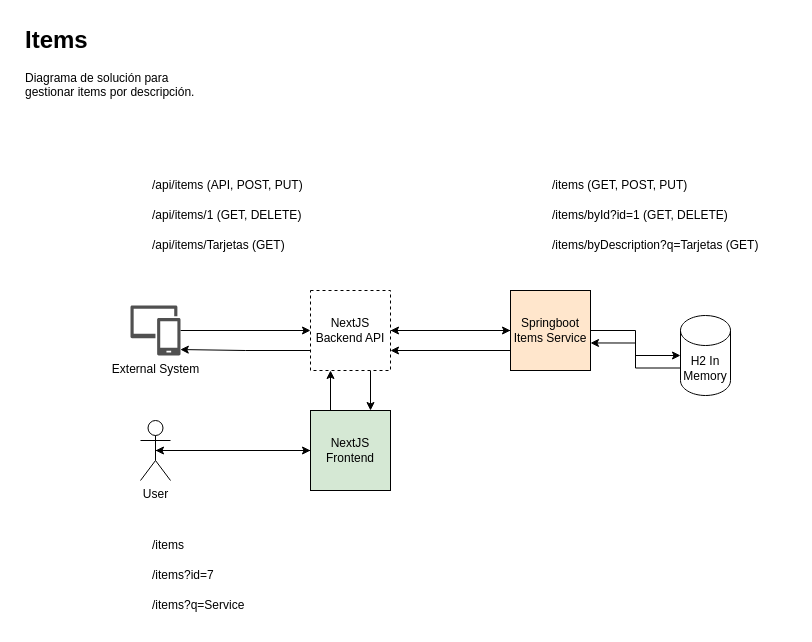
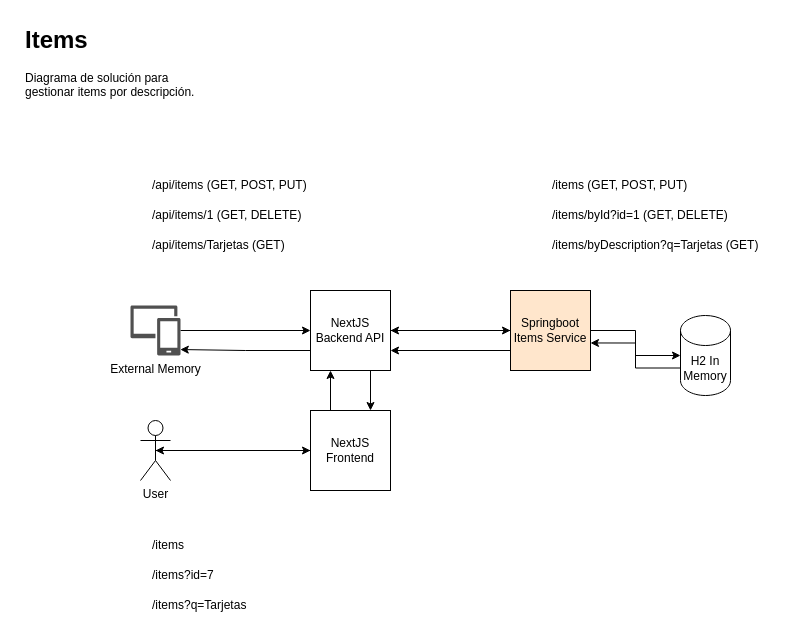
(232, 186) -> (232, 186)
(351, 331) -> (351, 331)
(156, 370) -> (156, 370)
(351, 451) -> (351, 451)
(203, 606) -> (207, 606)
